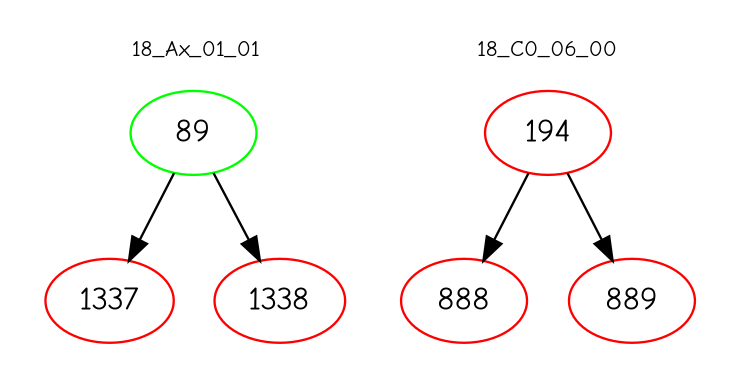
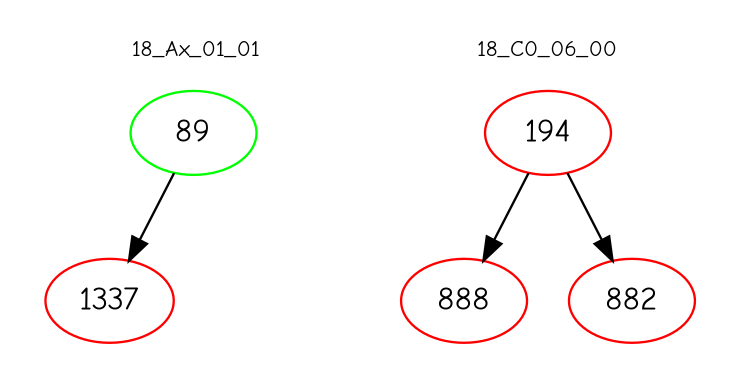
(280, 301) -> none
(632, 301) -> (632, 301)
